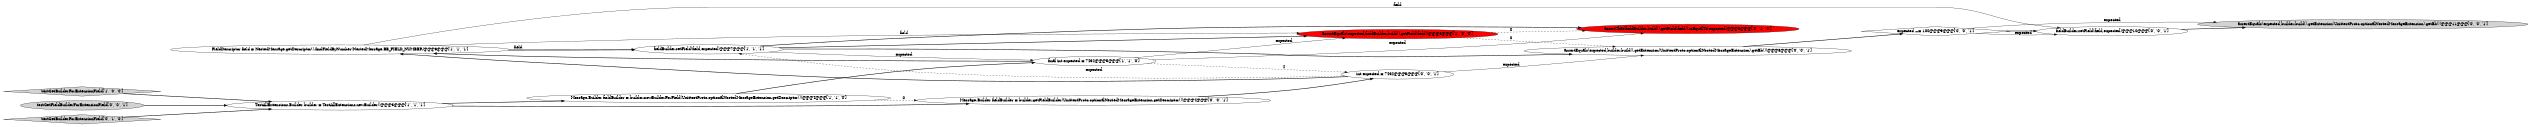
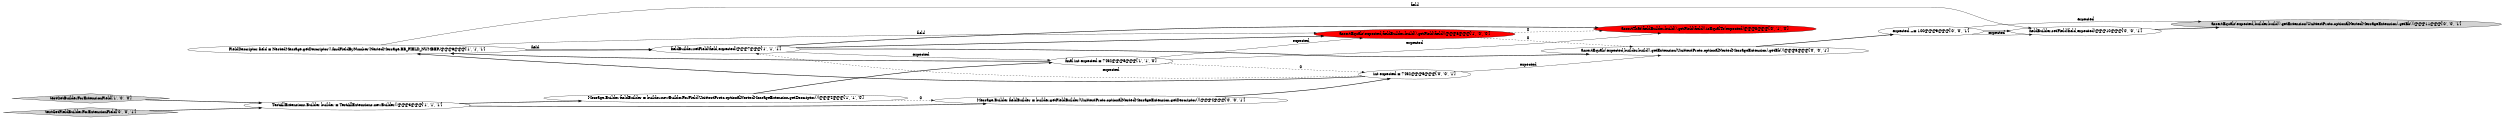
(1936, 31) -> (1931, 31)
(1284, 67) -> (1301, 67)
(82, 105) -> (91, 112)
(82, 119) -> none
